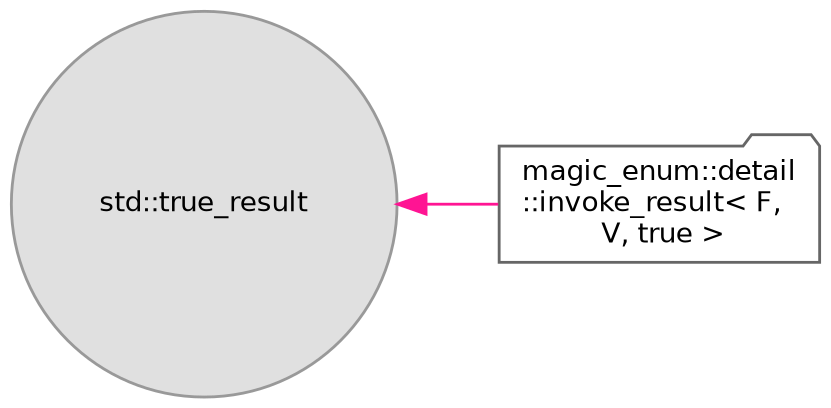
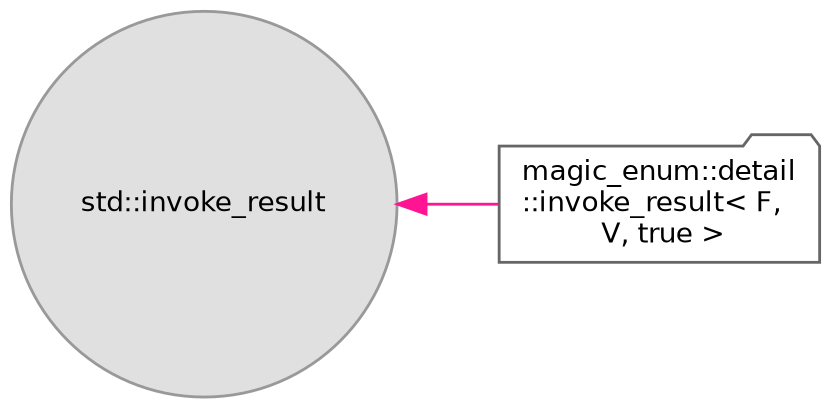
(204, 204) -> (204, 204)
